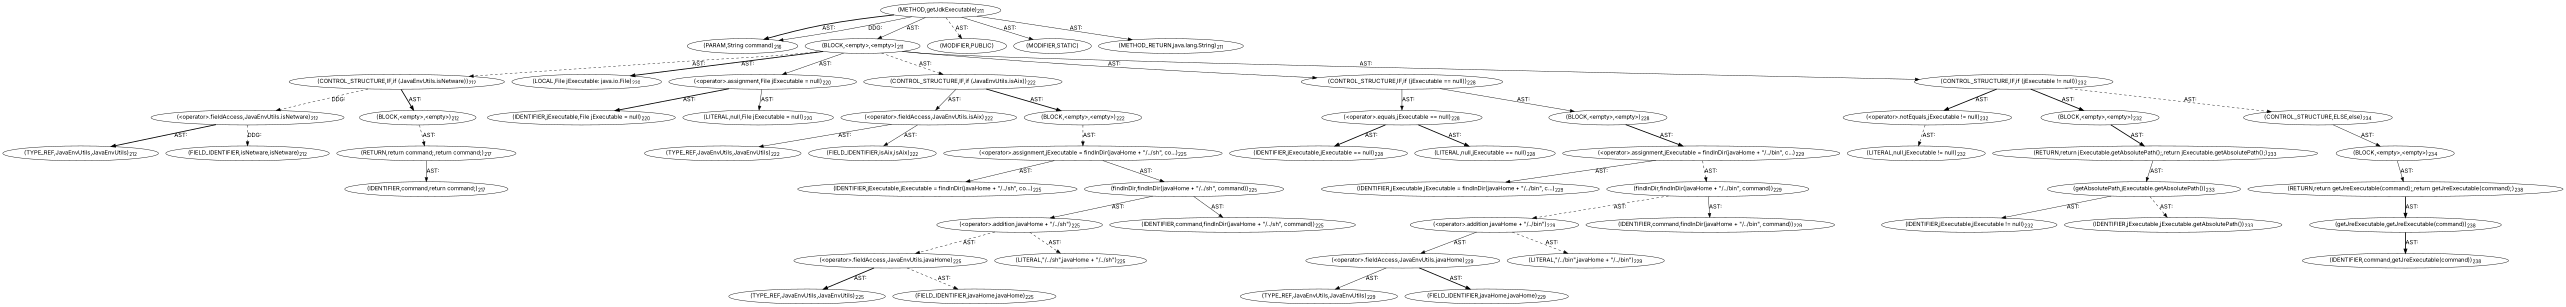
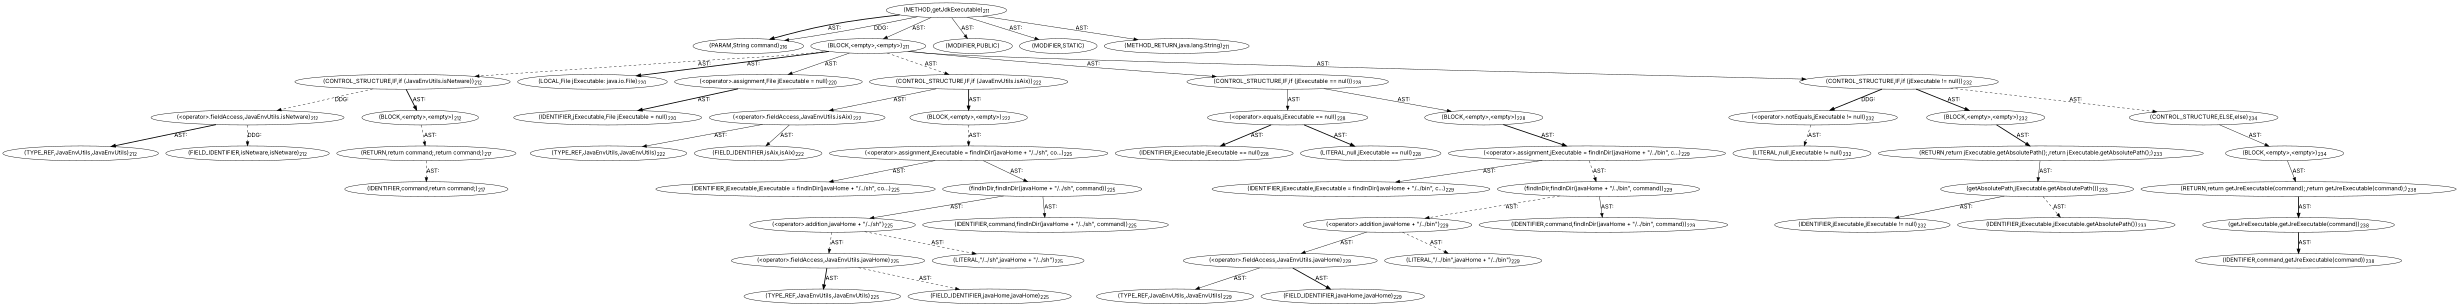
(953, 27) -> (958, 27)
(1983, 100) -> (1869, 100)
(758, 118) -> none
(426, 169) -> (426, 169)
